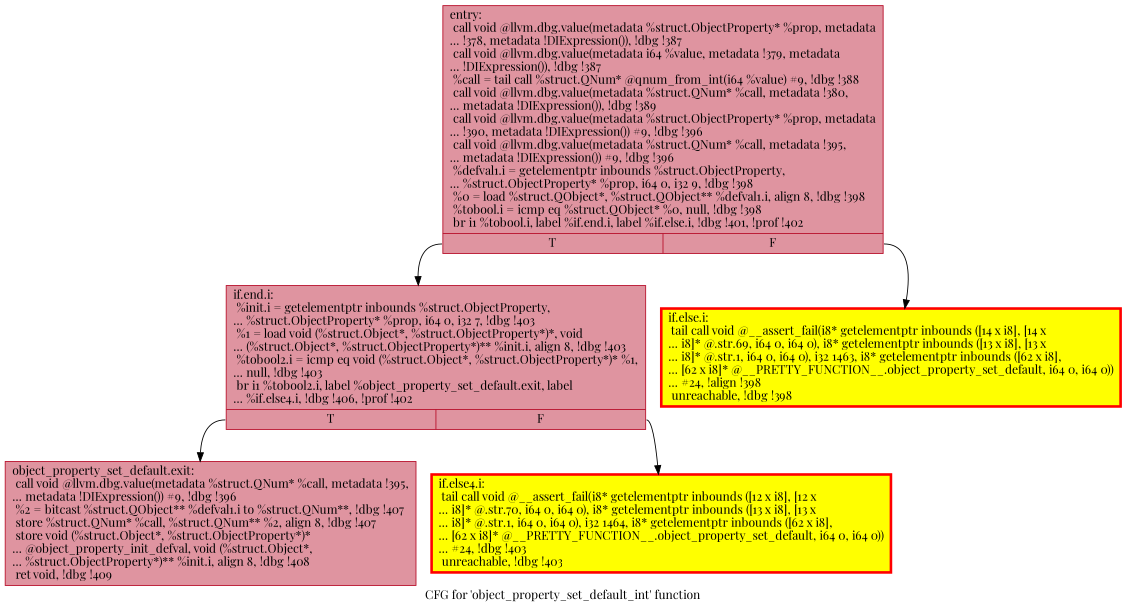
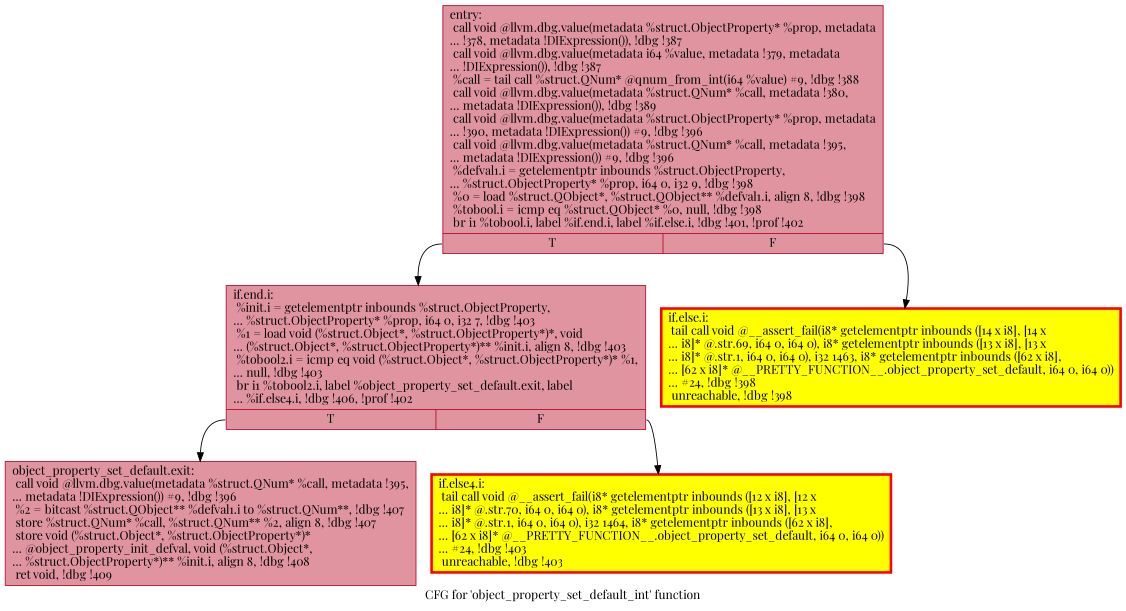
(715, 383) -> (712, 383)
